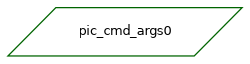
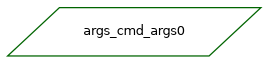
(125, 32) -> (134, 32)
